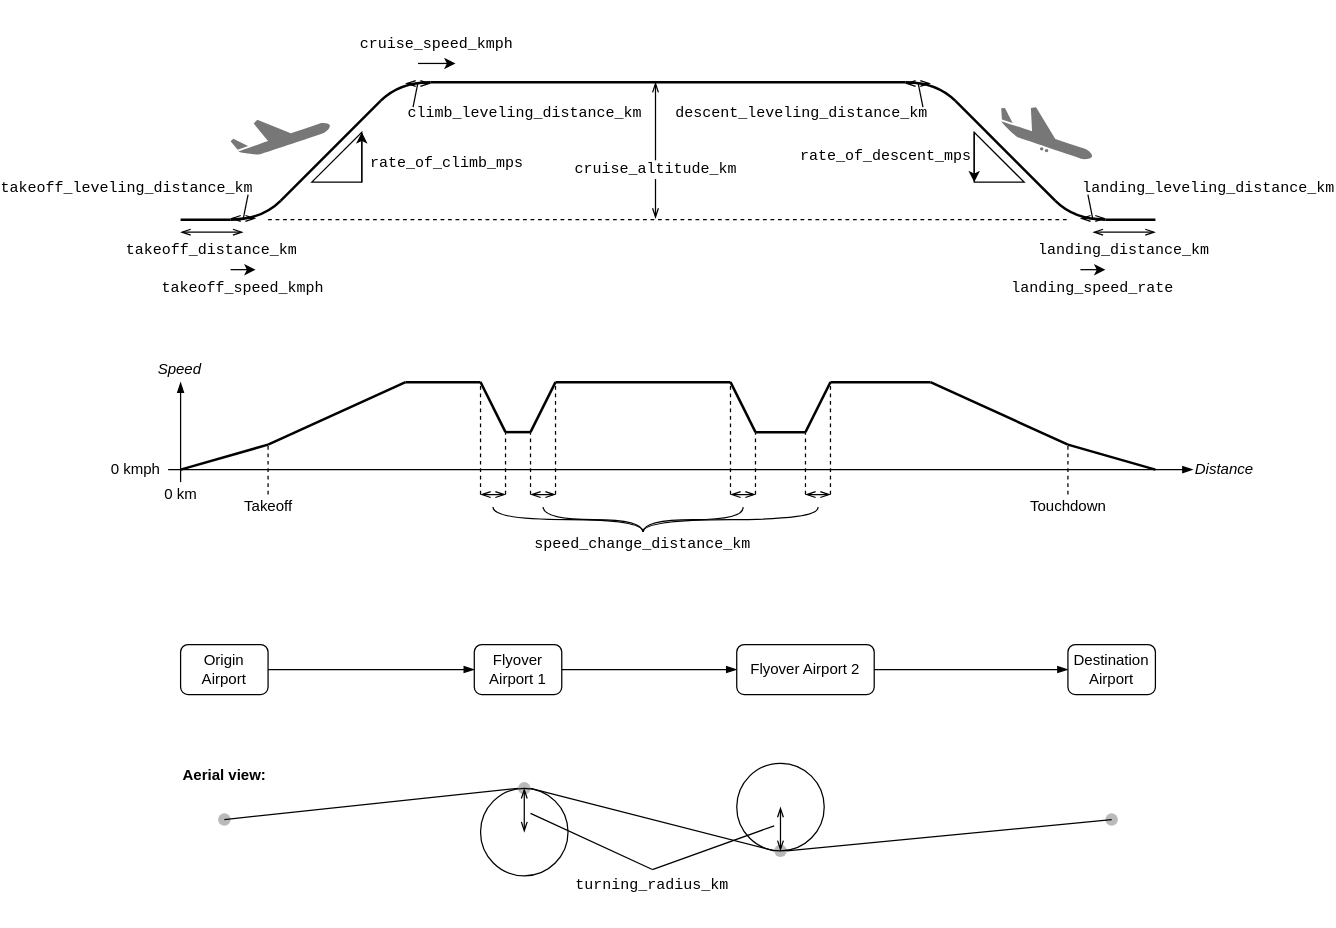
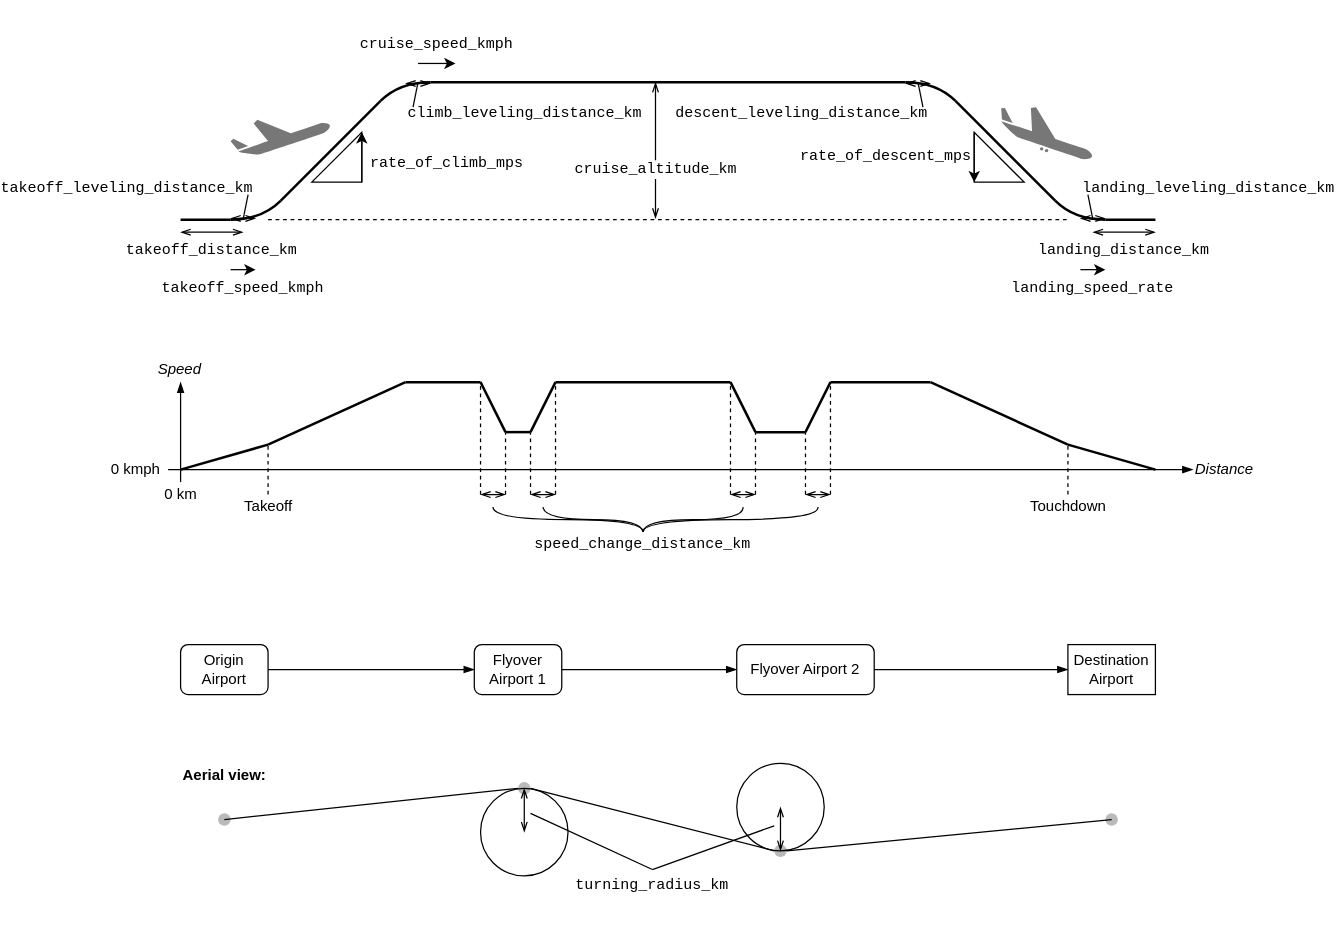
(1112, 669) -> (1112, 669)
